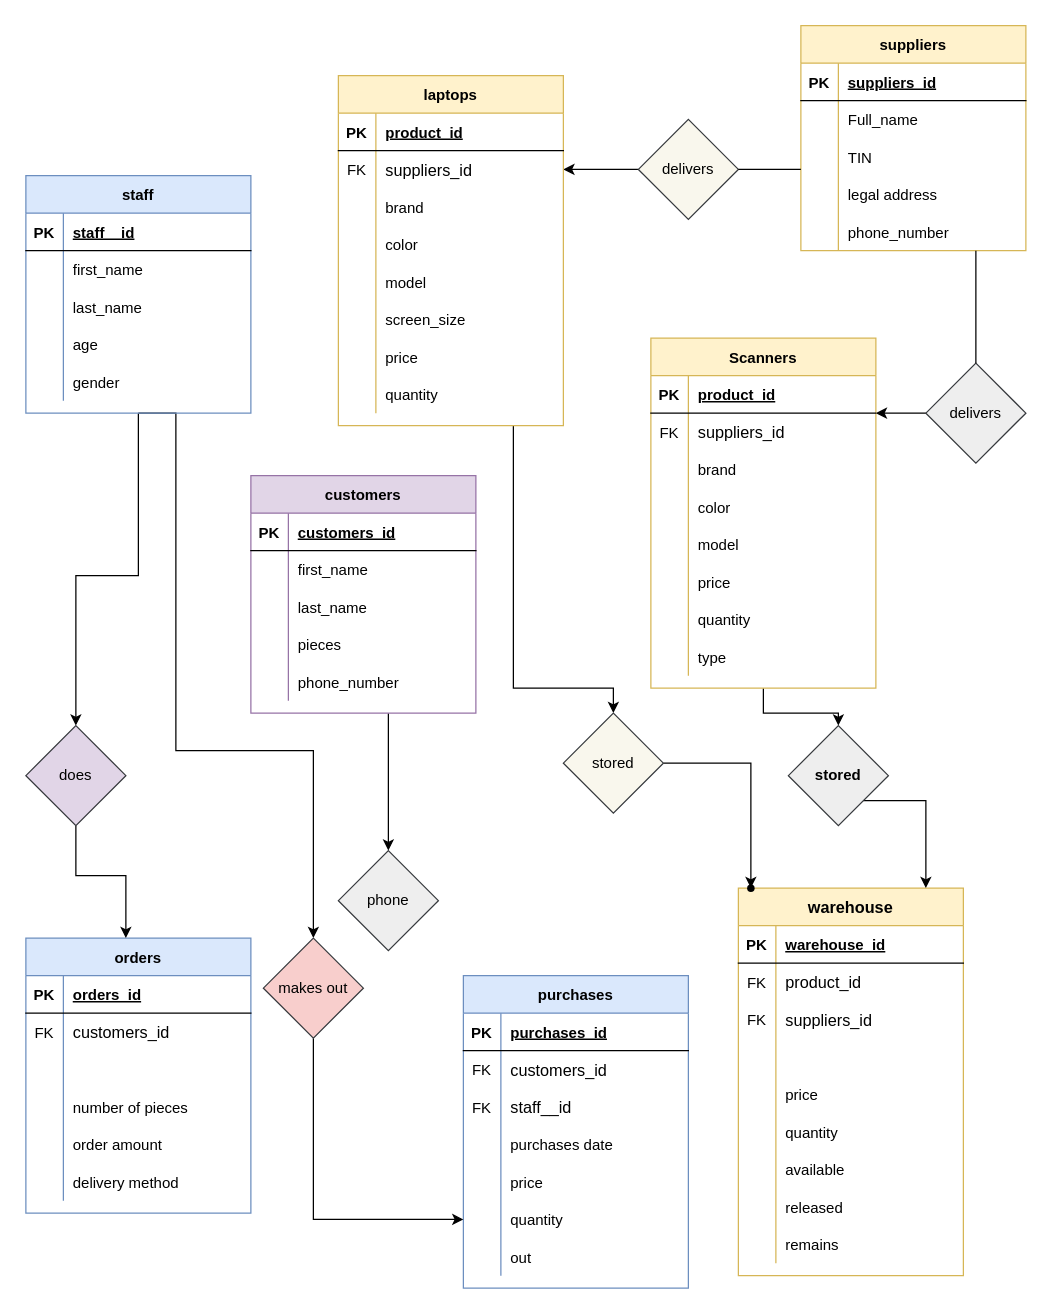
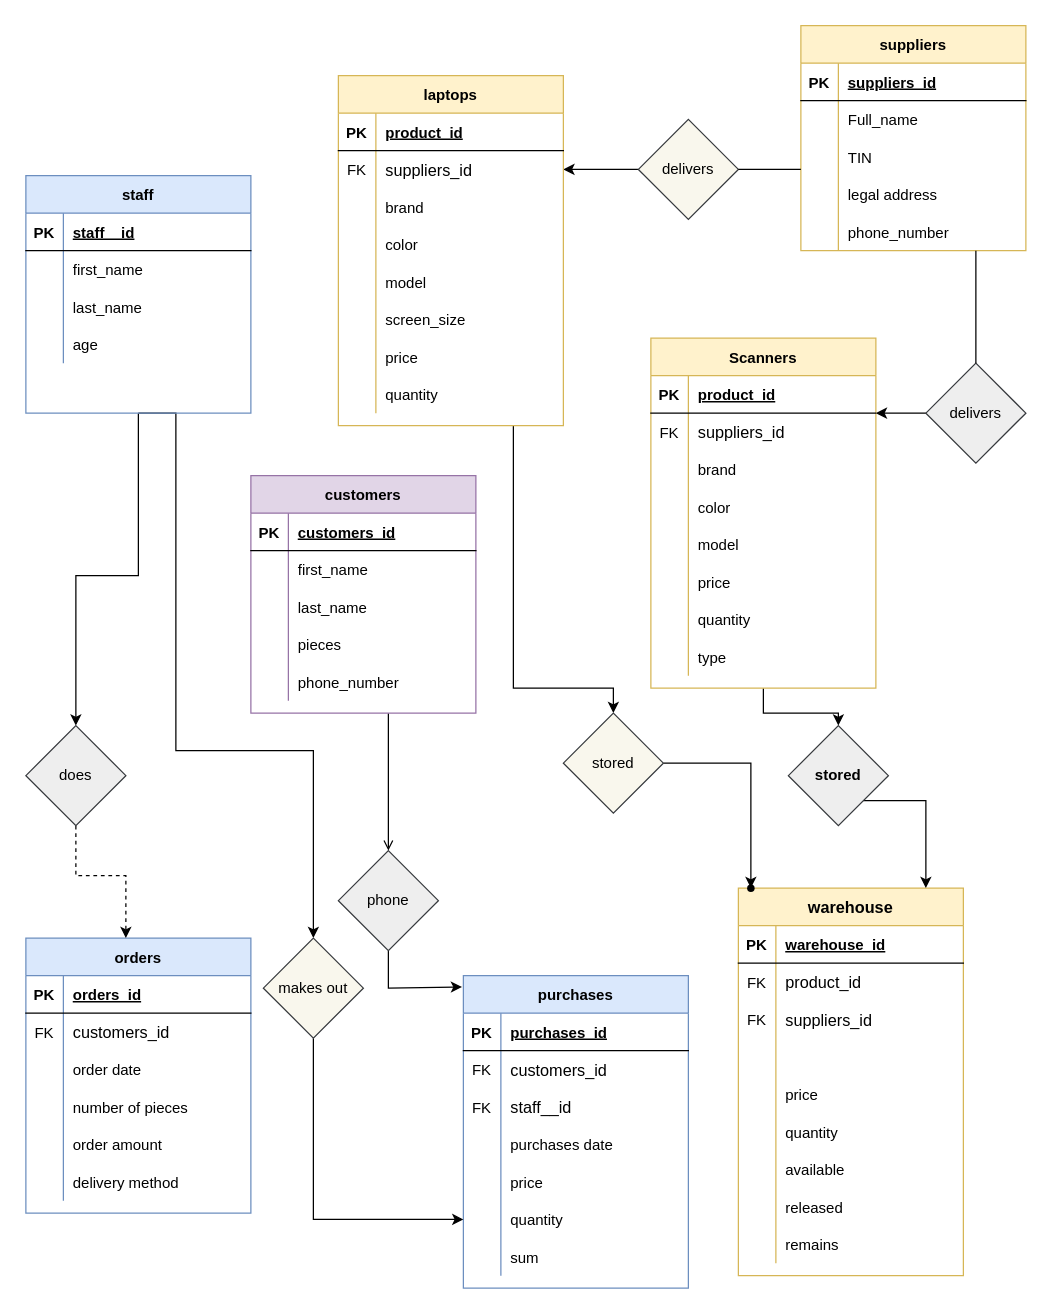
(157, 382) -> none
(76, 776) -> (76, 776)
(388, 841) -> (388, 843)
(102, 876) -> (102, 876)
(313, 988) -> (313, 988)
none -> (402, 988)
none -> (157, 1069)
(523, 1258) -> (523, 1258)
